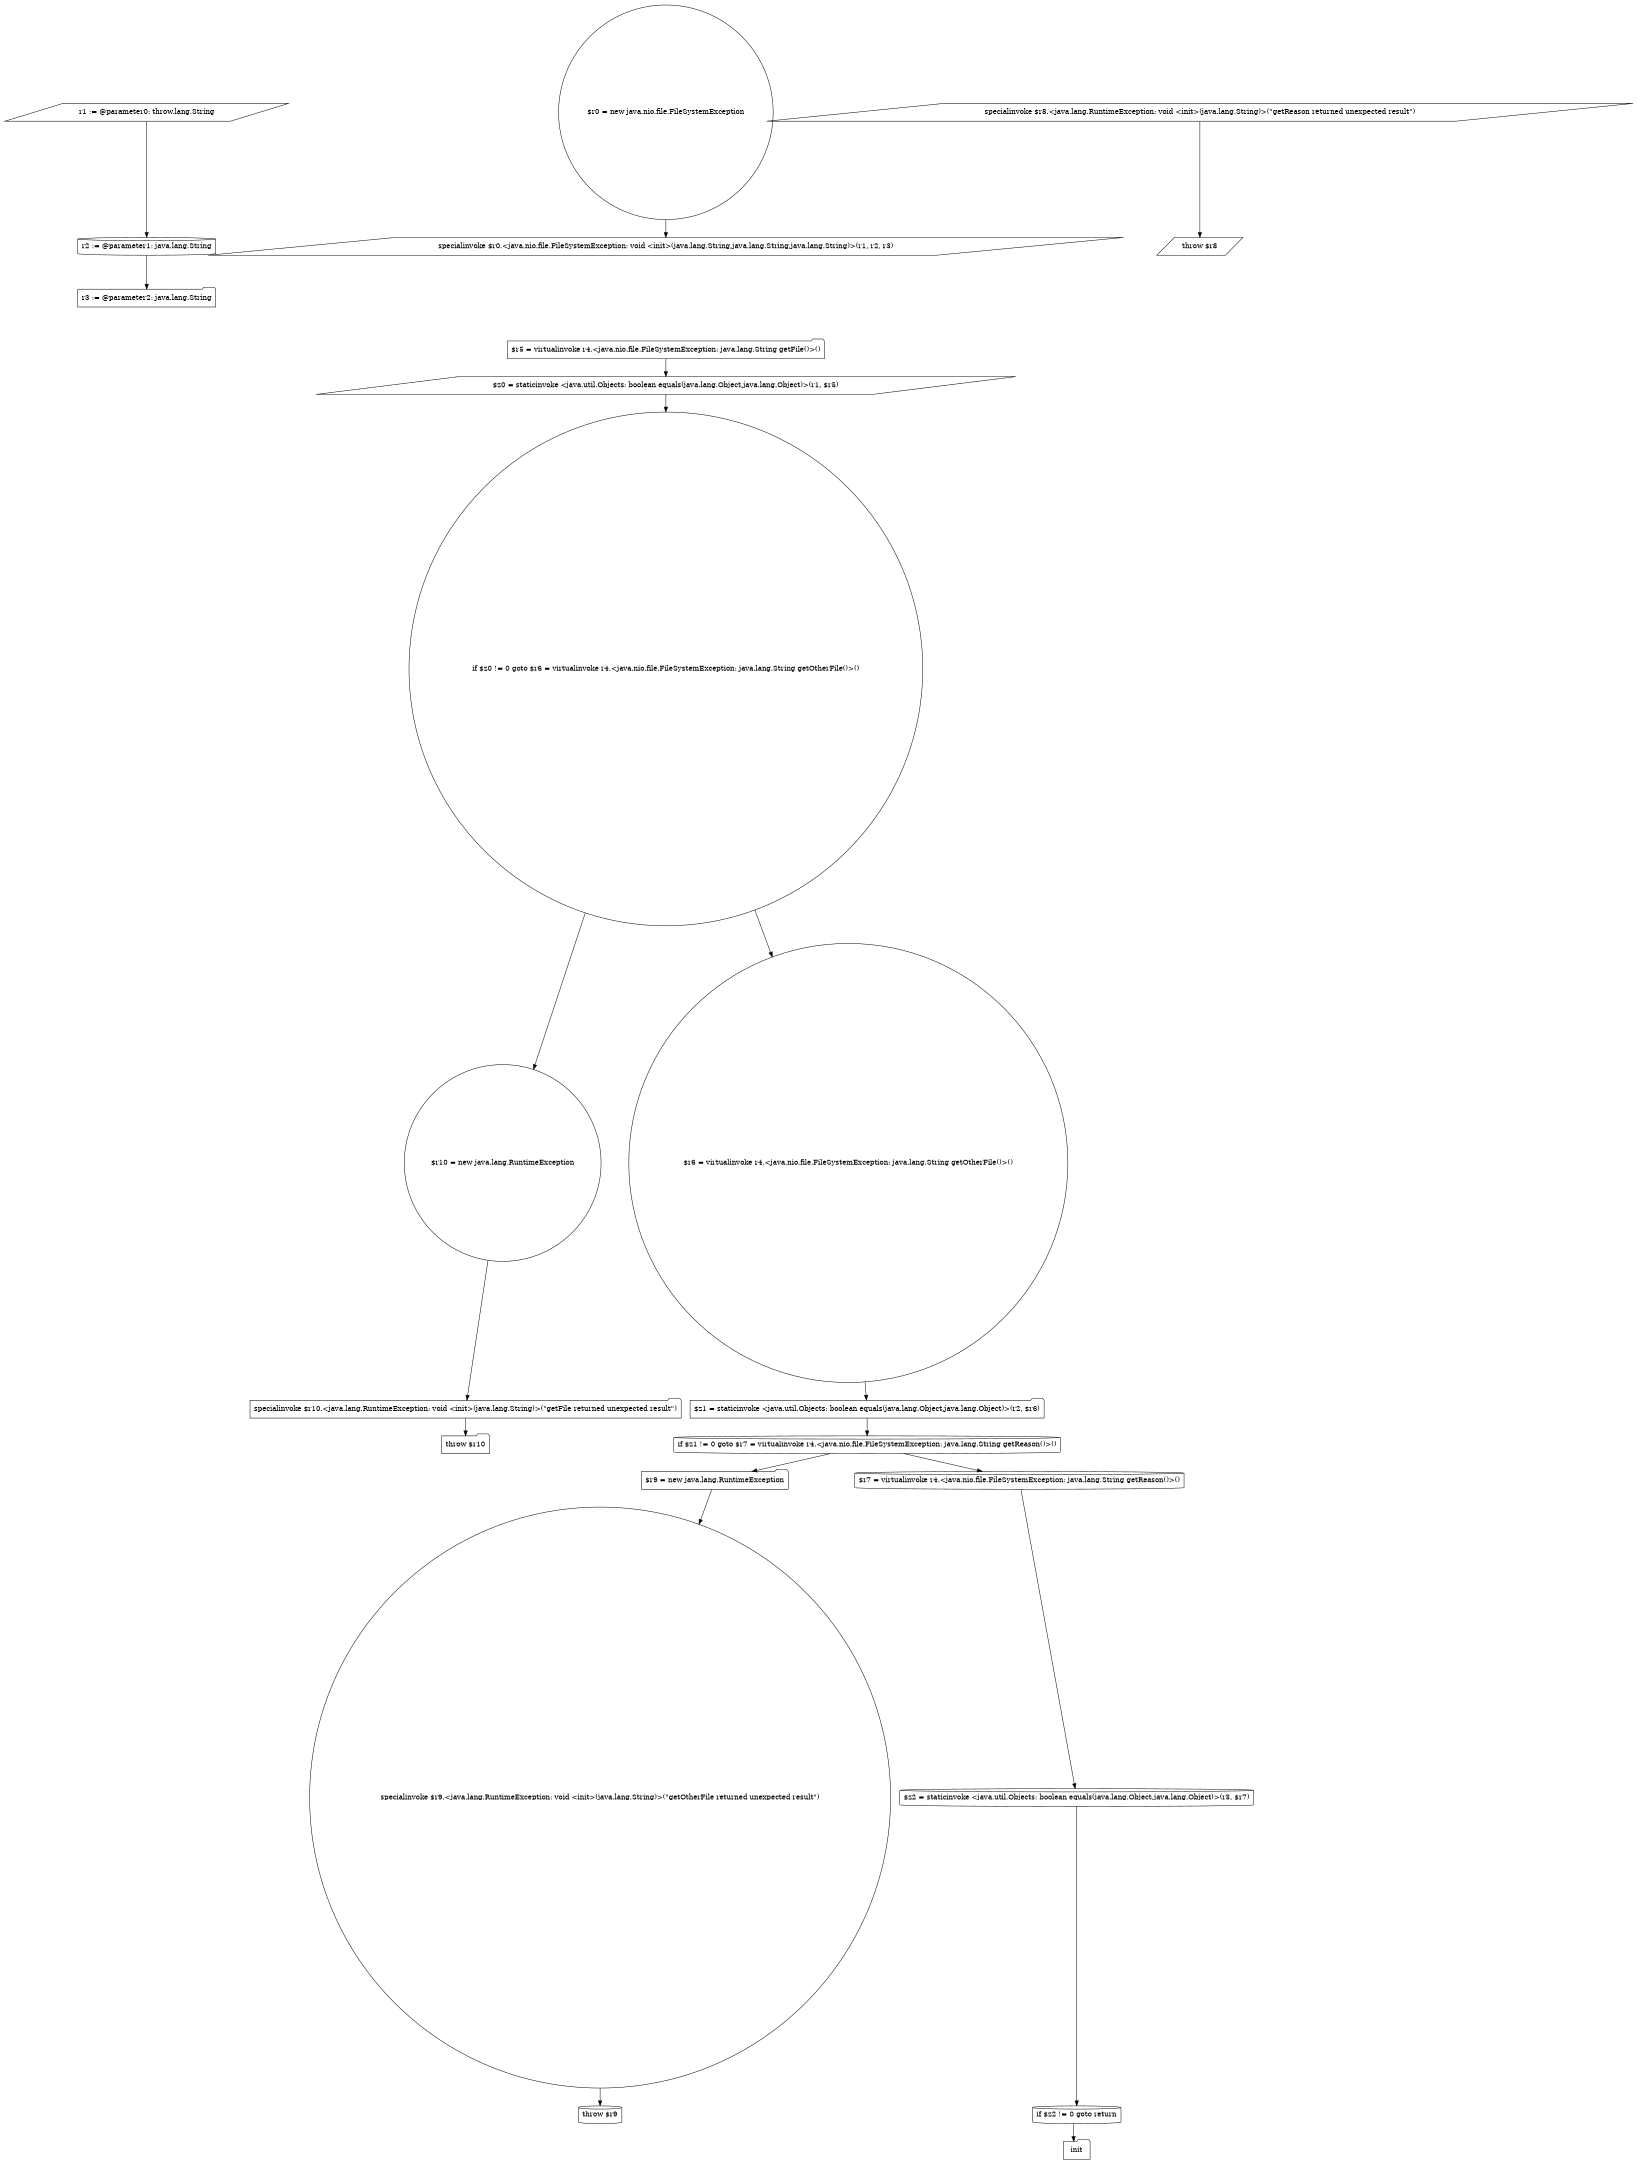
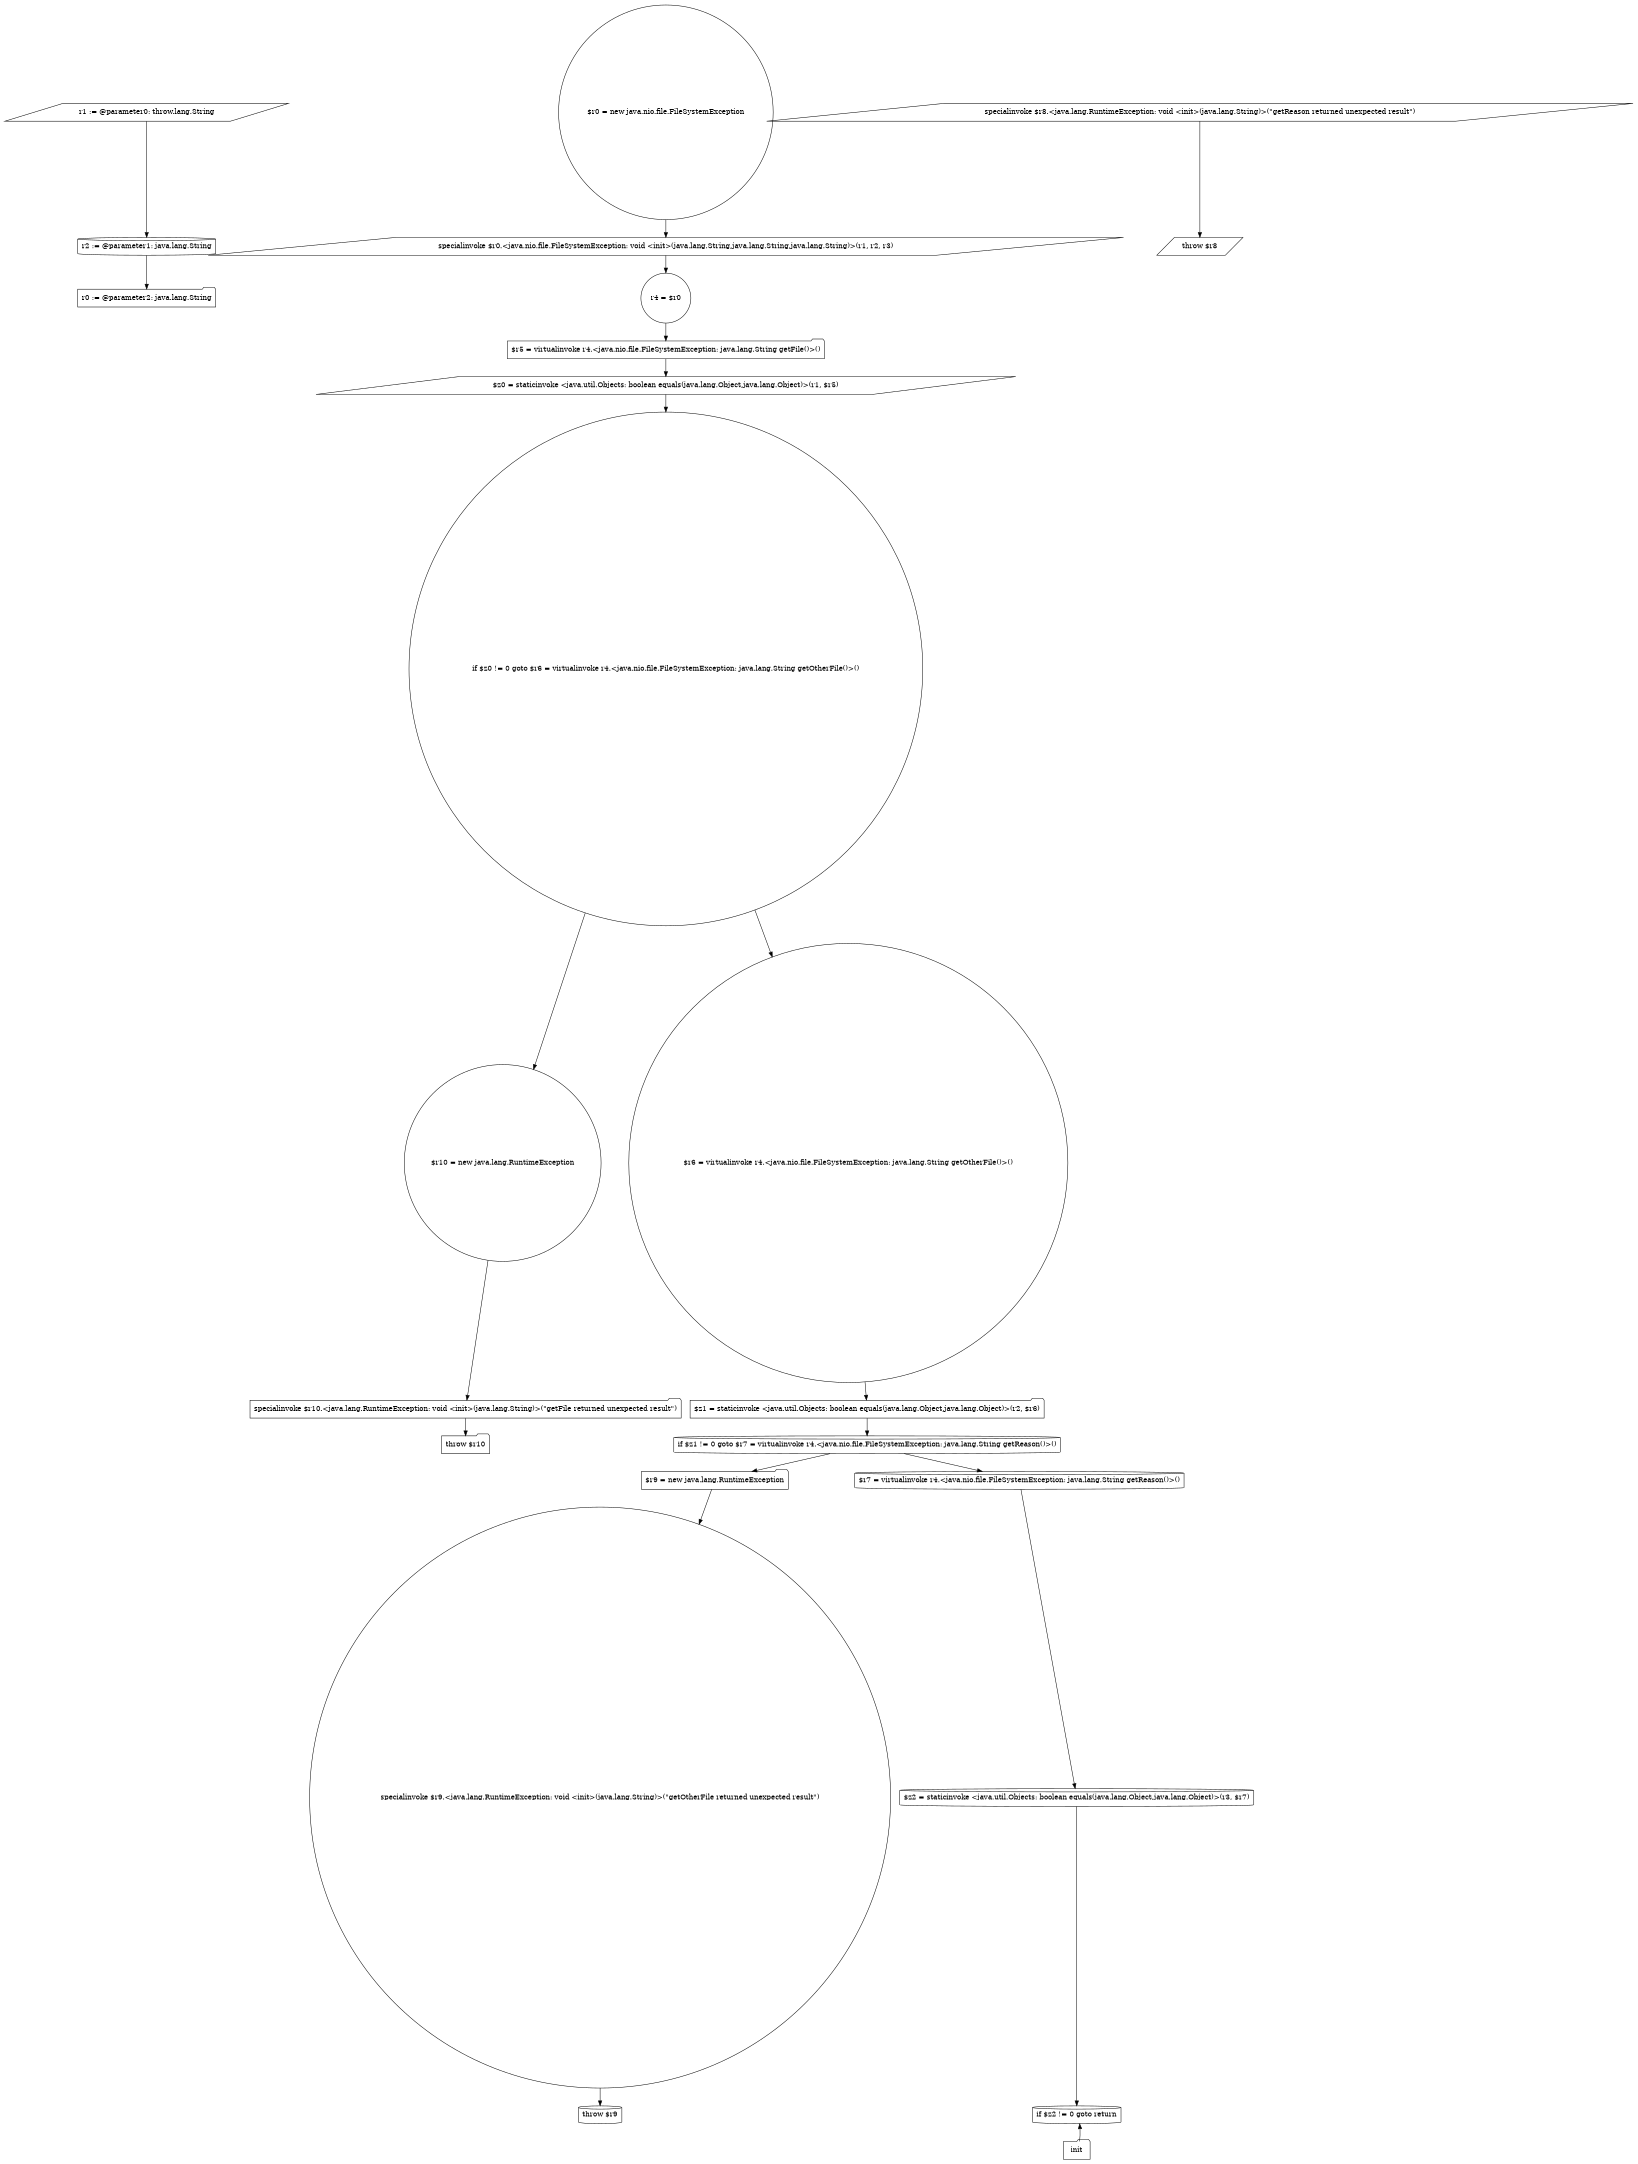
(147, 298) -> (147, 298)
none -> (666, 298)
(1073, 2130) -> (1080, 2135)
